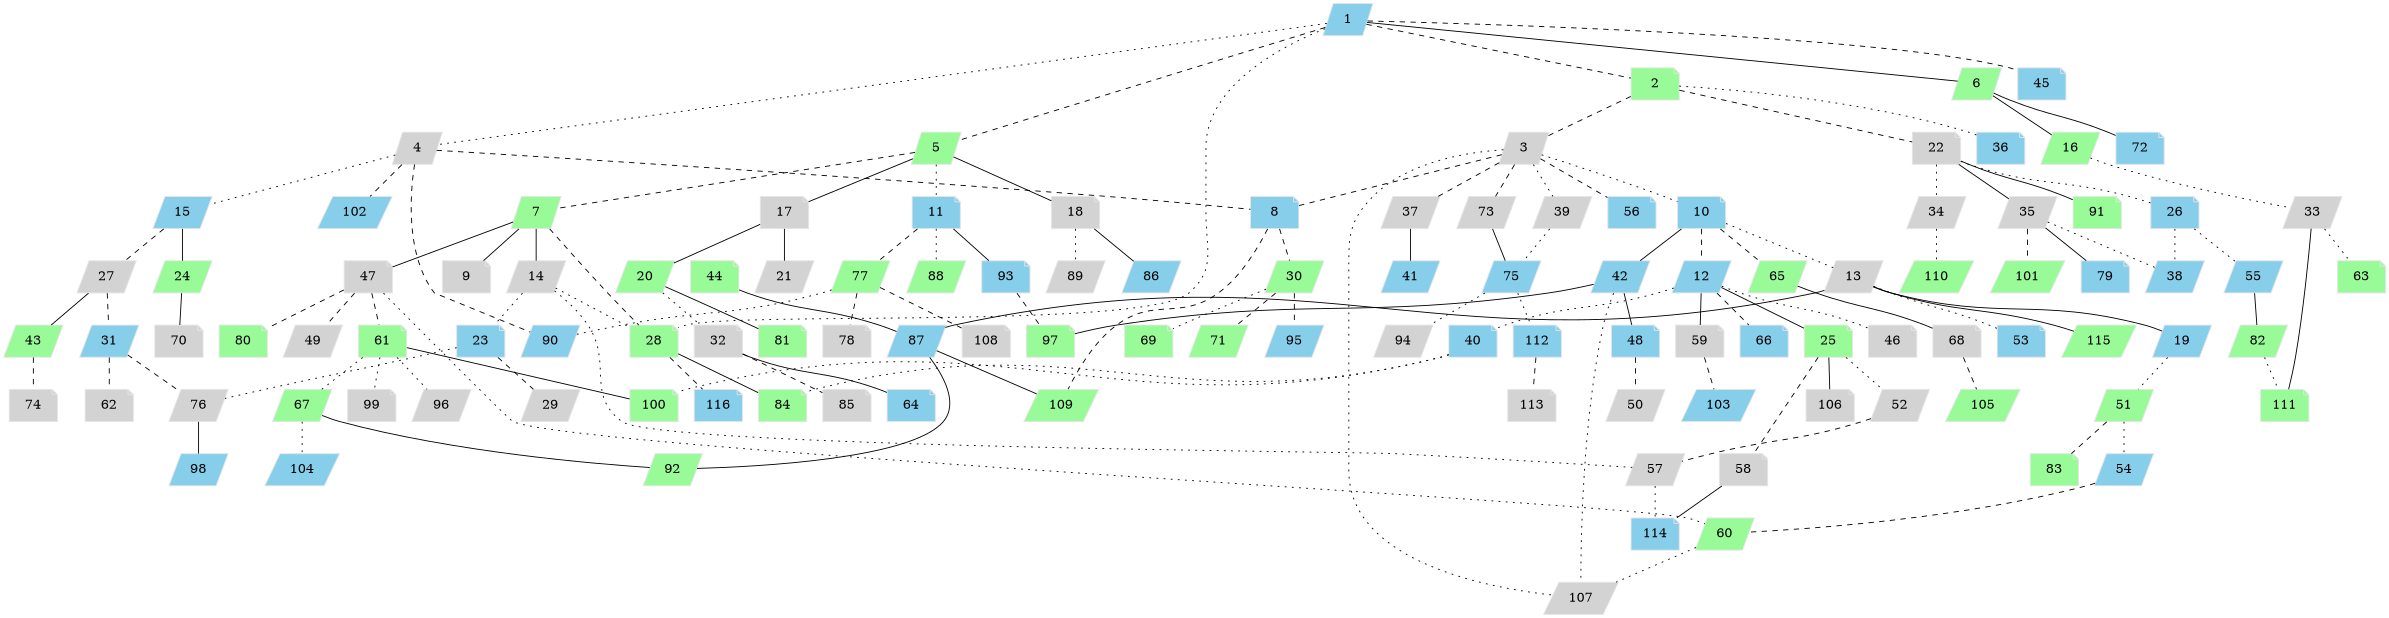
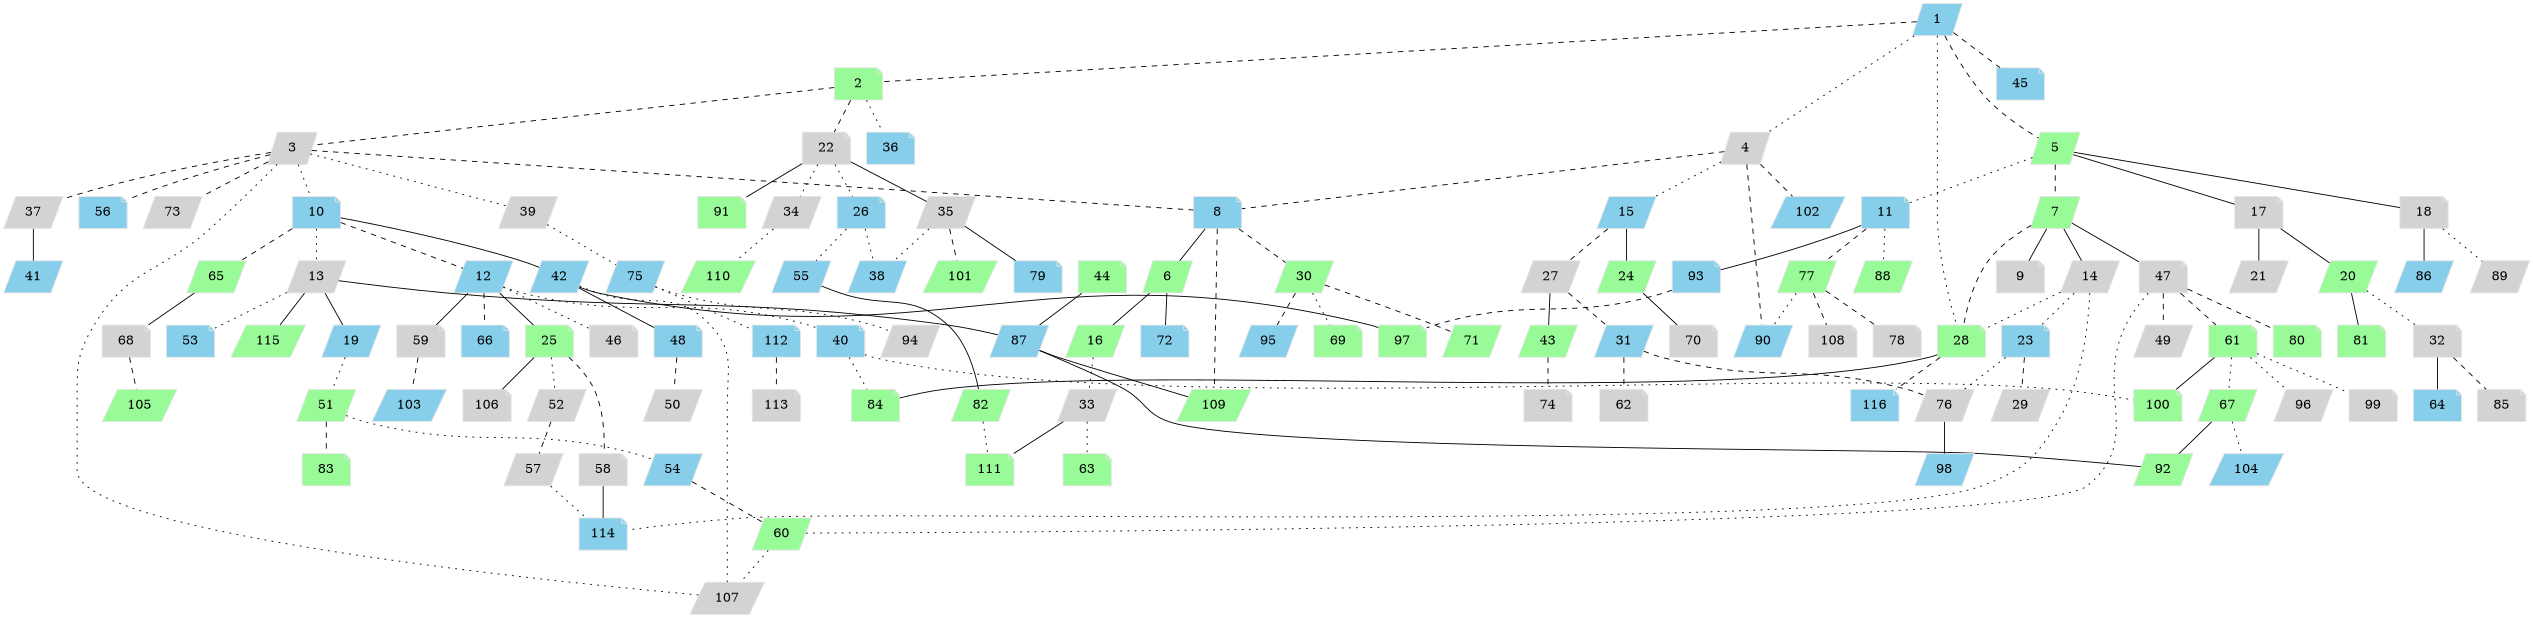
(1662, 52) -> (1192, 245)
(1499, 245) -> none
(1050, 447) -> (1423, 516)
